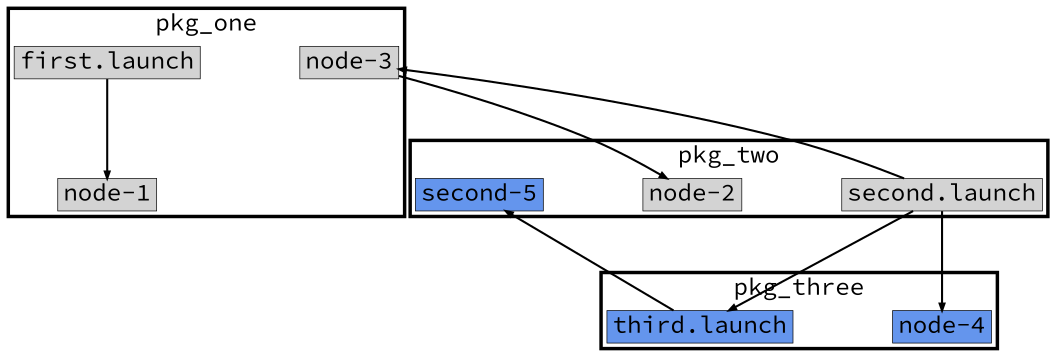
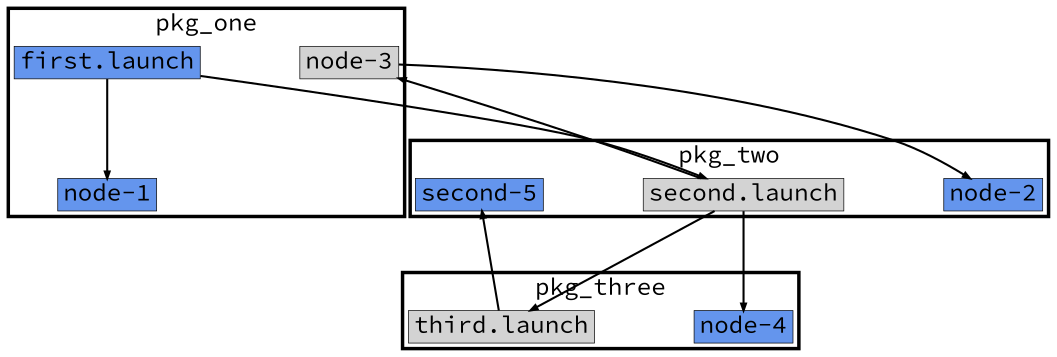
(107, 63) -> (107, 63)
none -> (453, 114)
(107, 195) -> (107, 195)
(692, 195) -> (993, 195)
(700, 327) -> (501, 327)
